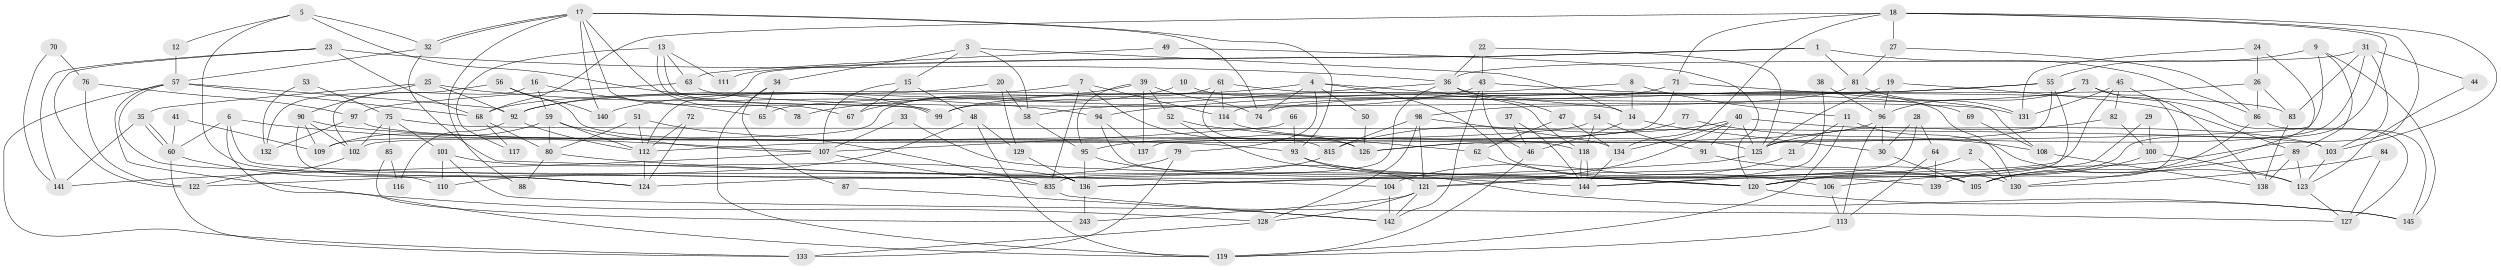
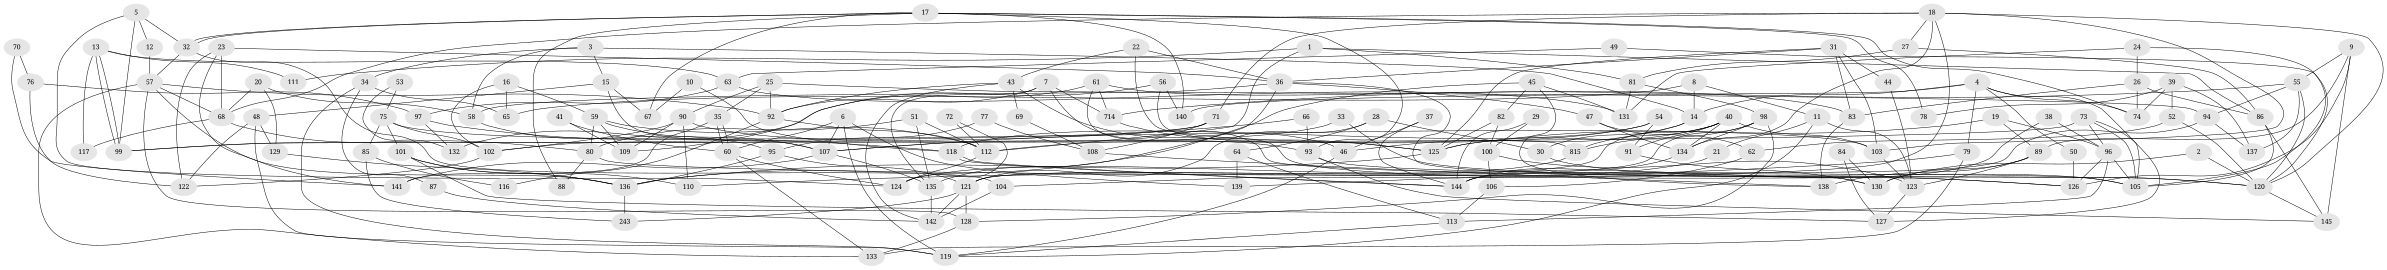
(1078, 116) -> none
(1224, 117) -> (1110, 117)
(1882, 134) -> (2122, 170)
(1050, 187) -> (931, 187)
